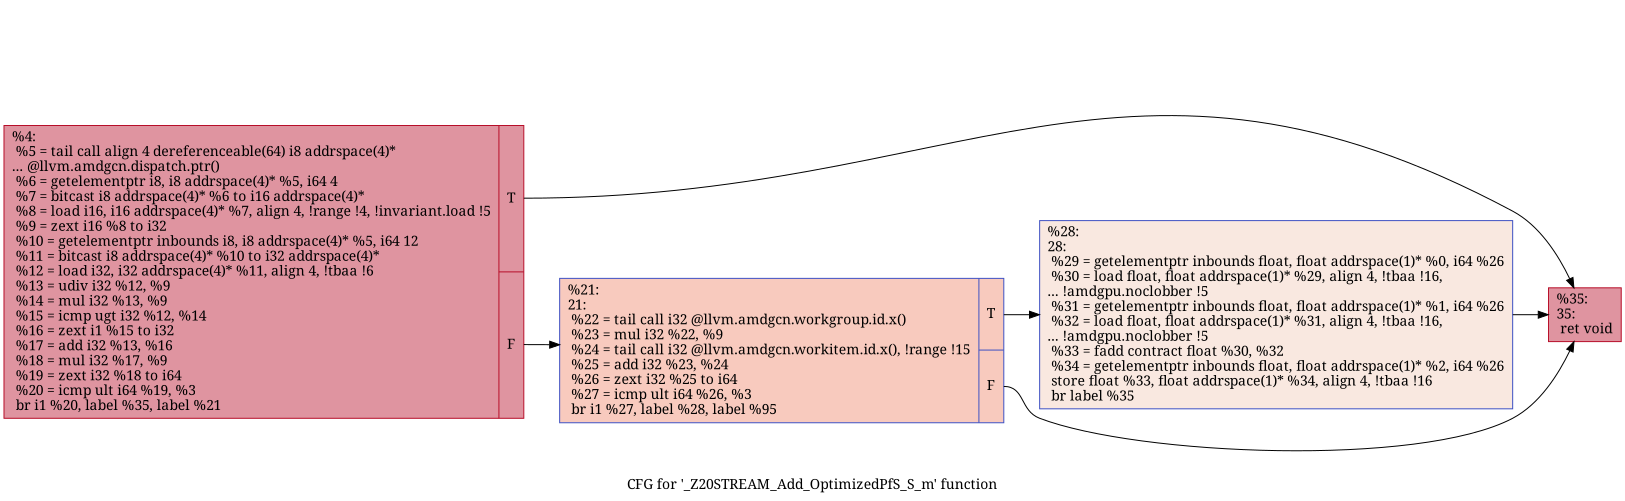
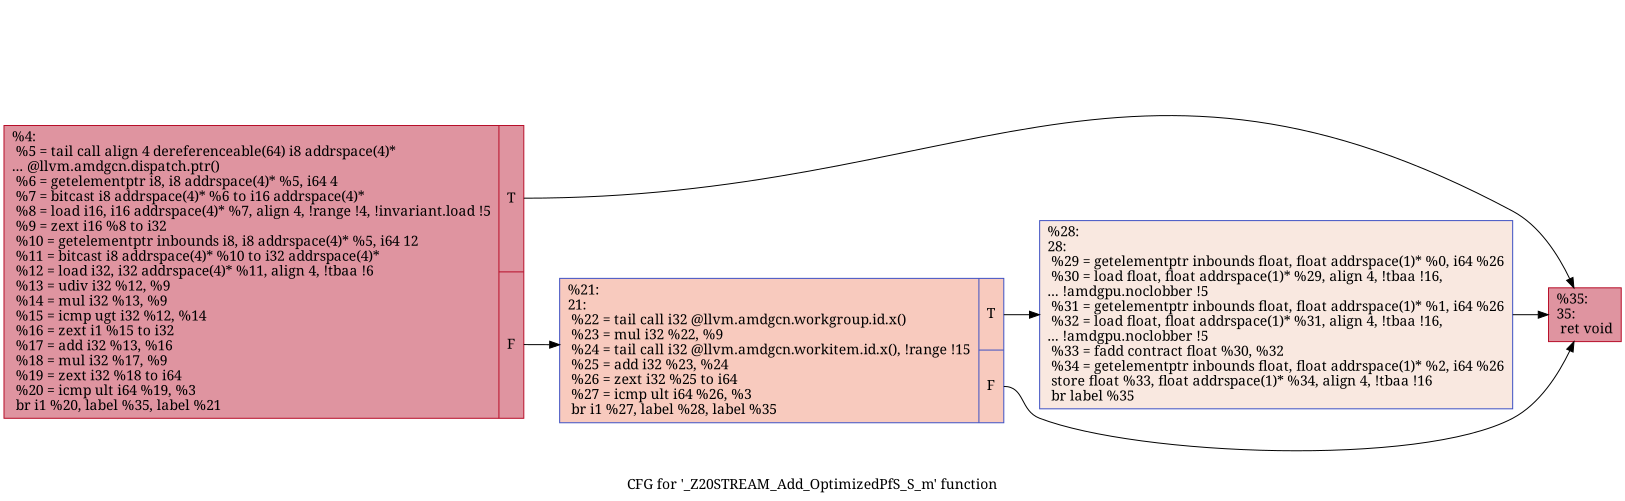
(673, 410) -> (673, 410)
